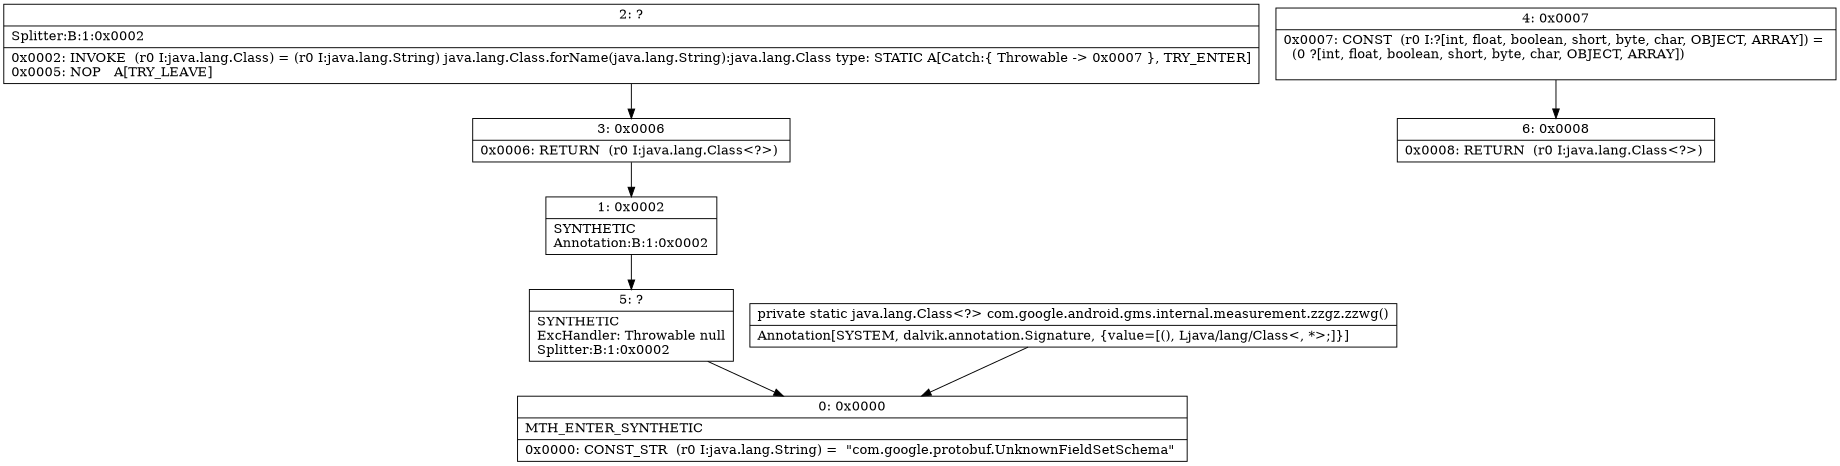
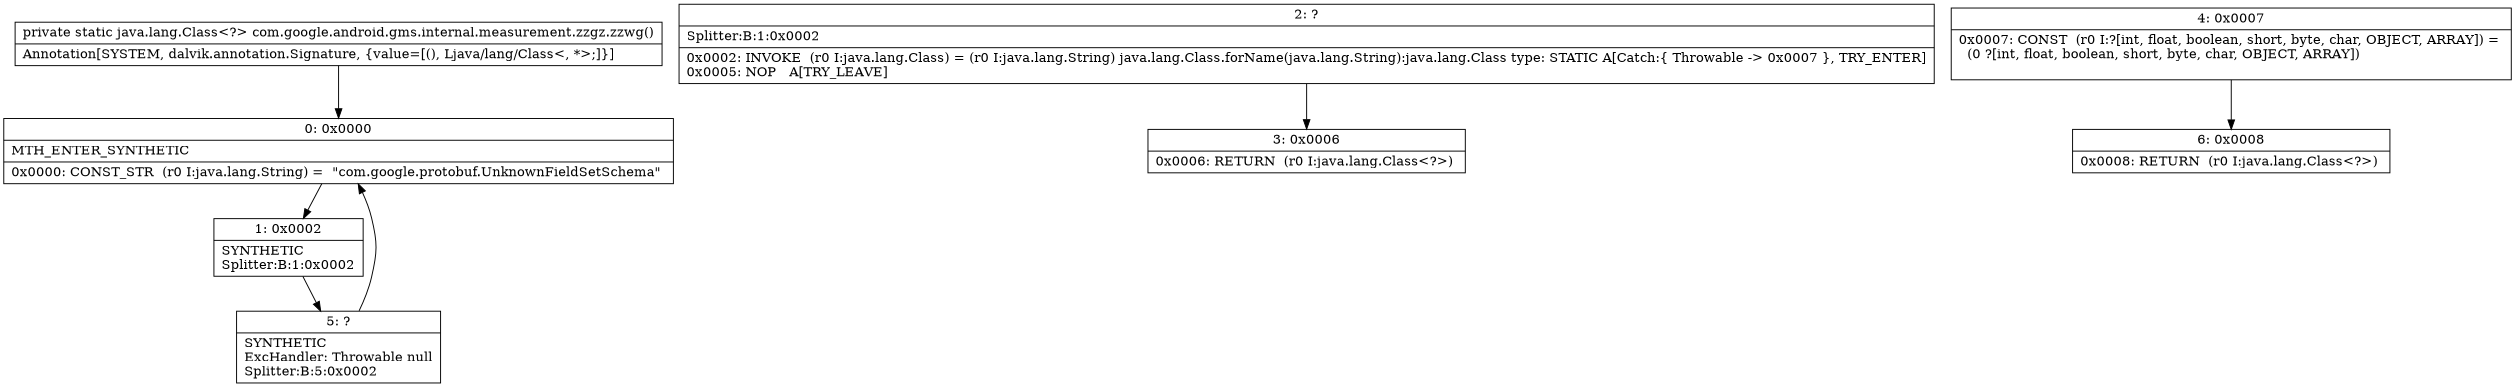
(631, 175) -> (315, 197)
(631, 243) -> (289, 265)
(604, 350) -> (311, 372)
